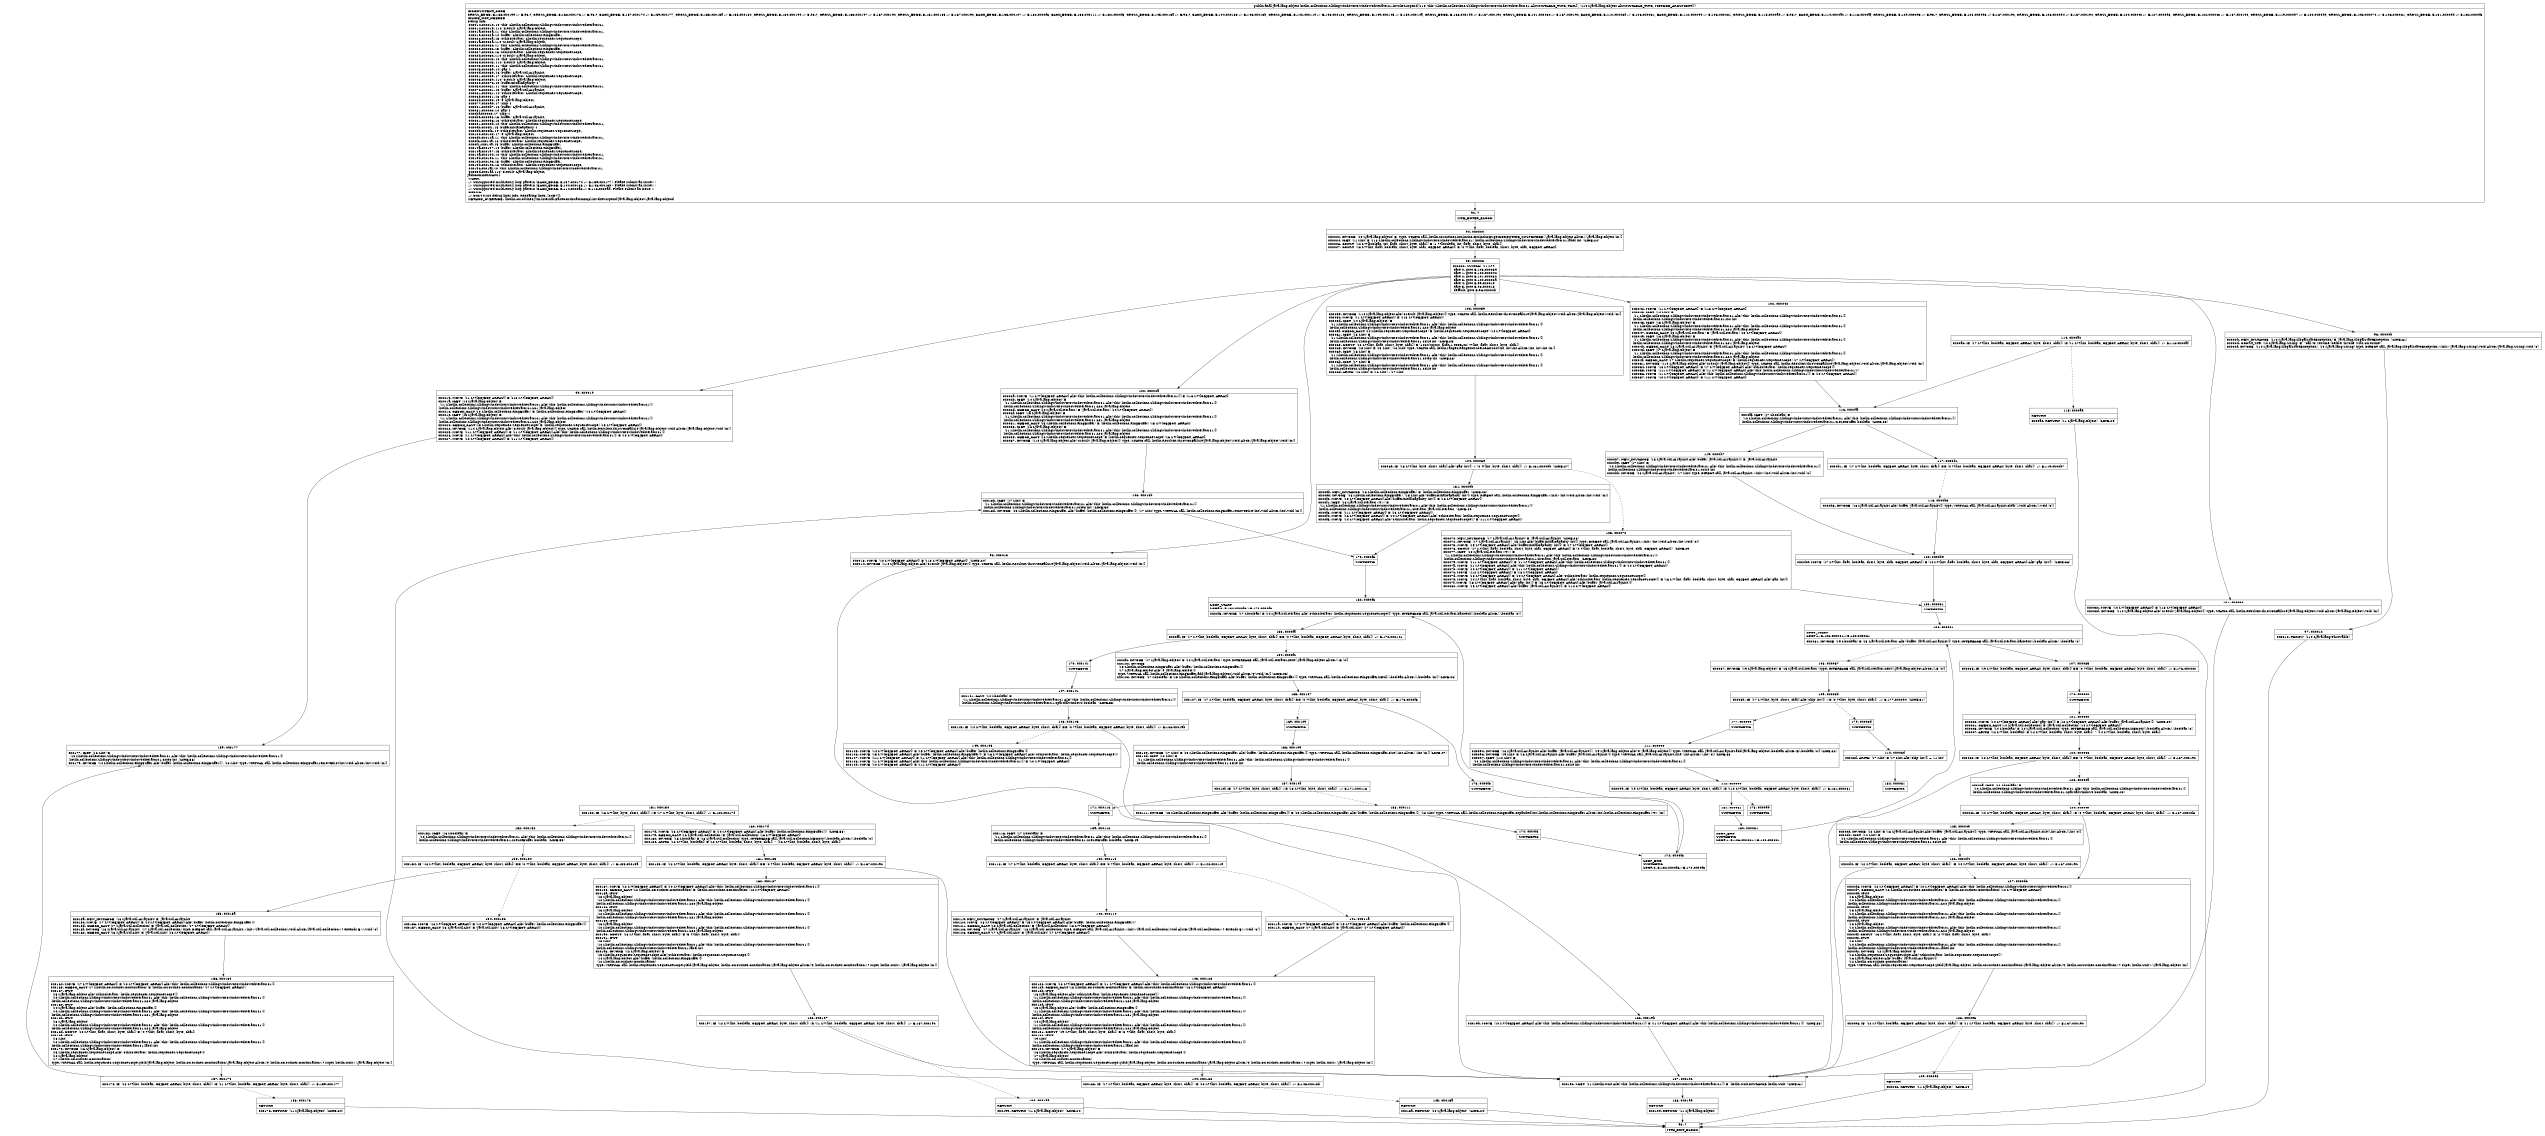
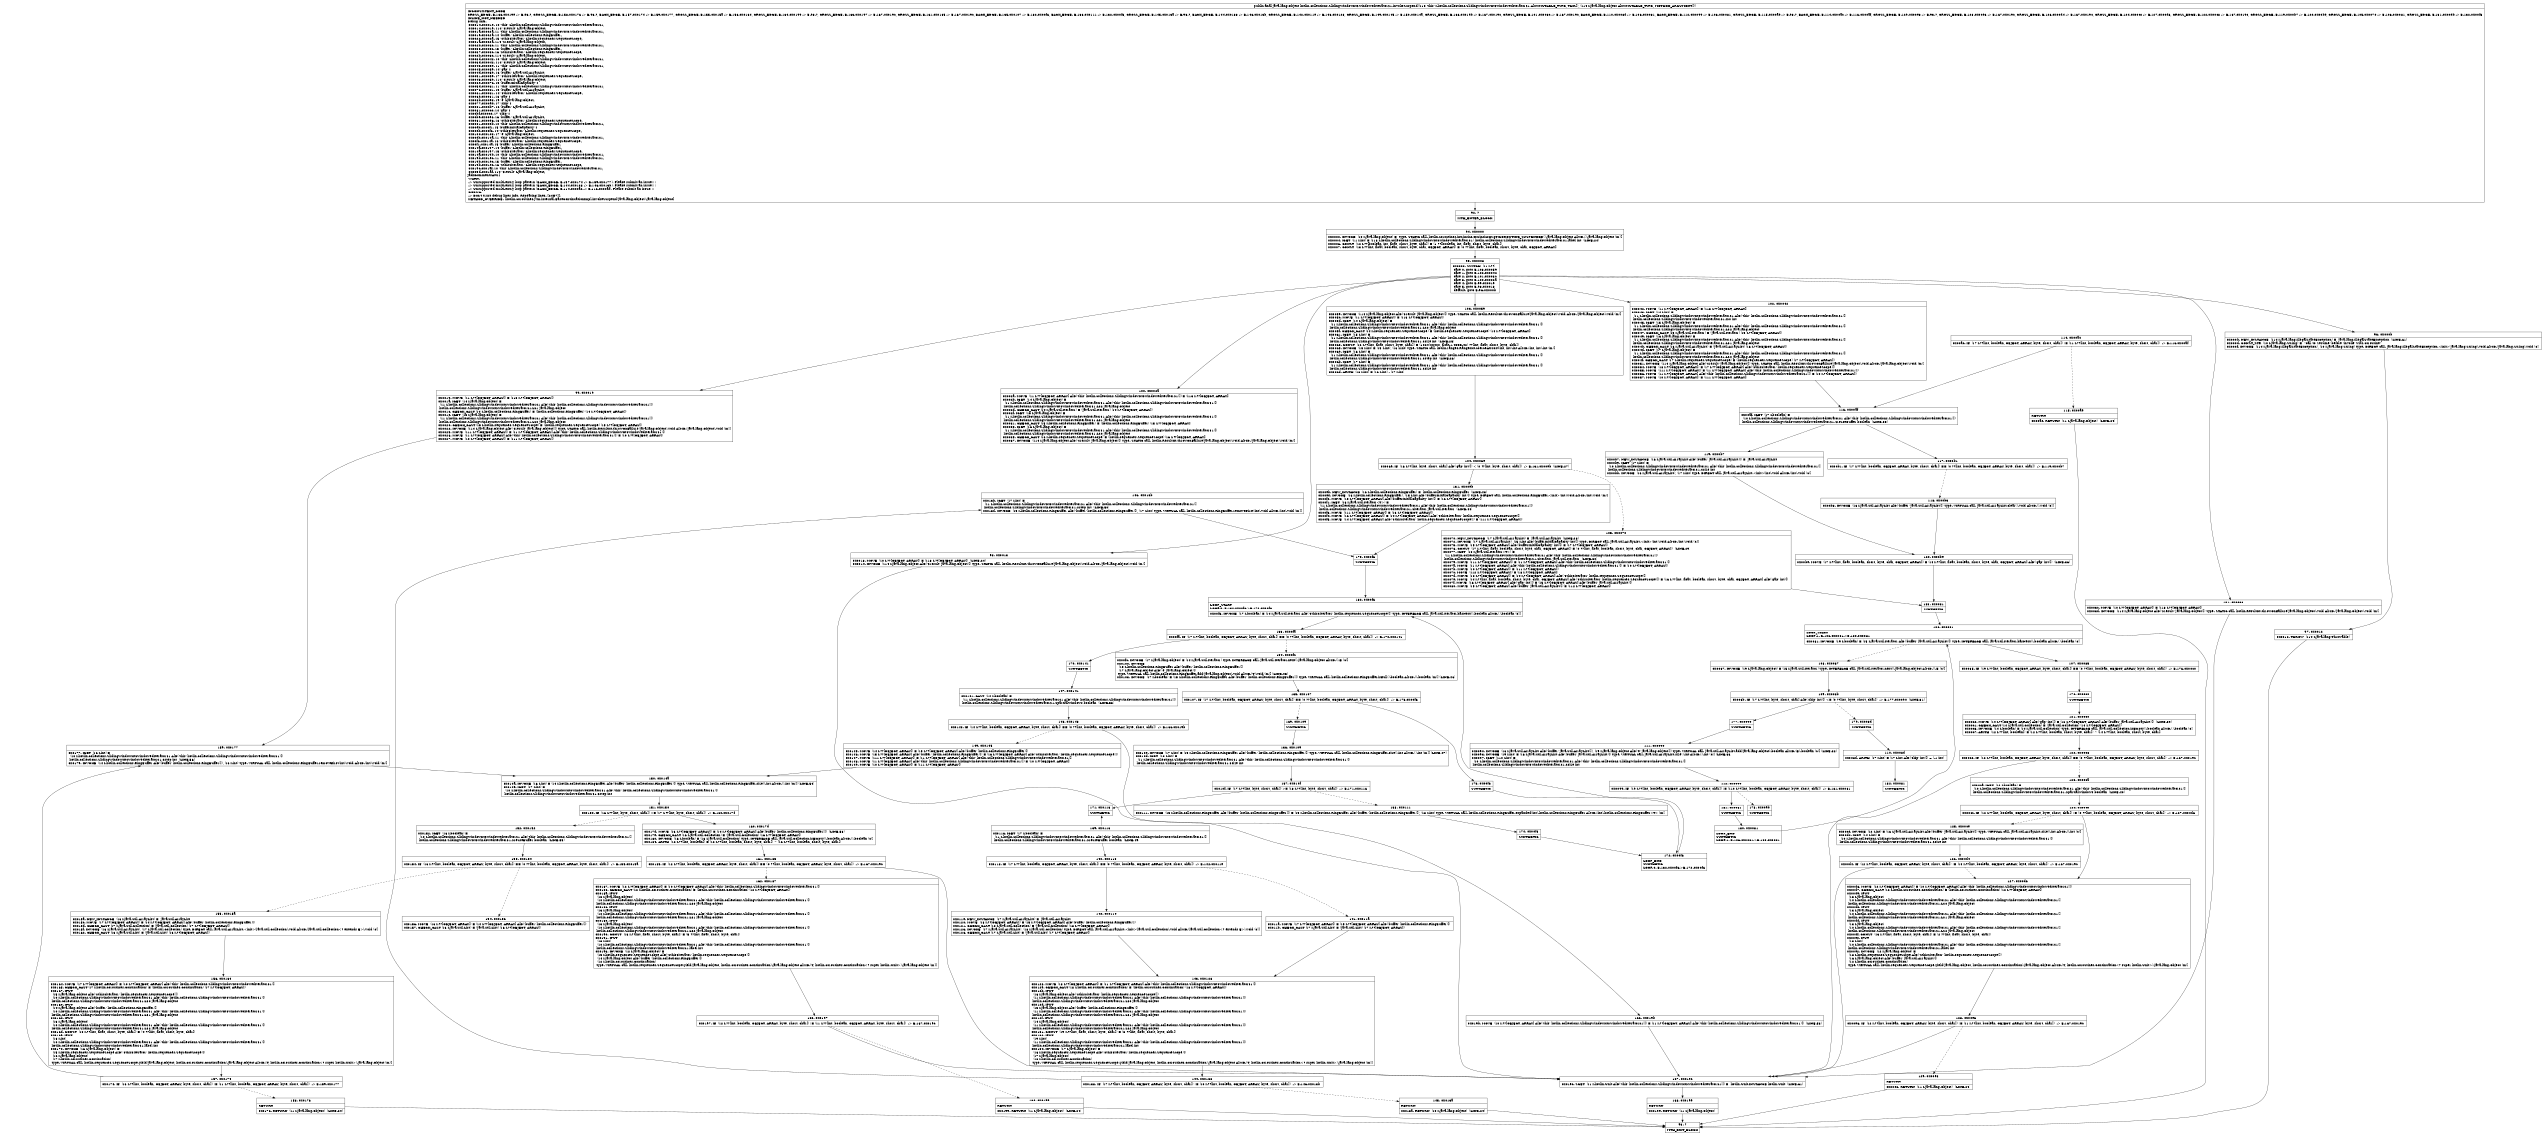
(1145, 467) -> none
none -> (659, 786)
(1099, 820) -> (1102, 822)
(372, 885) -> (372, 885)
